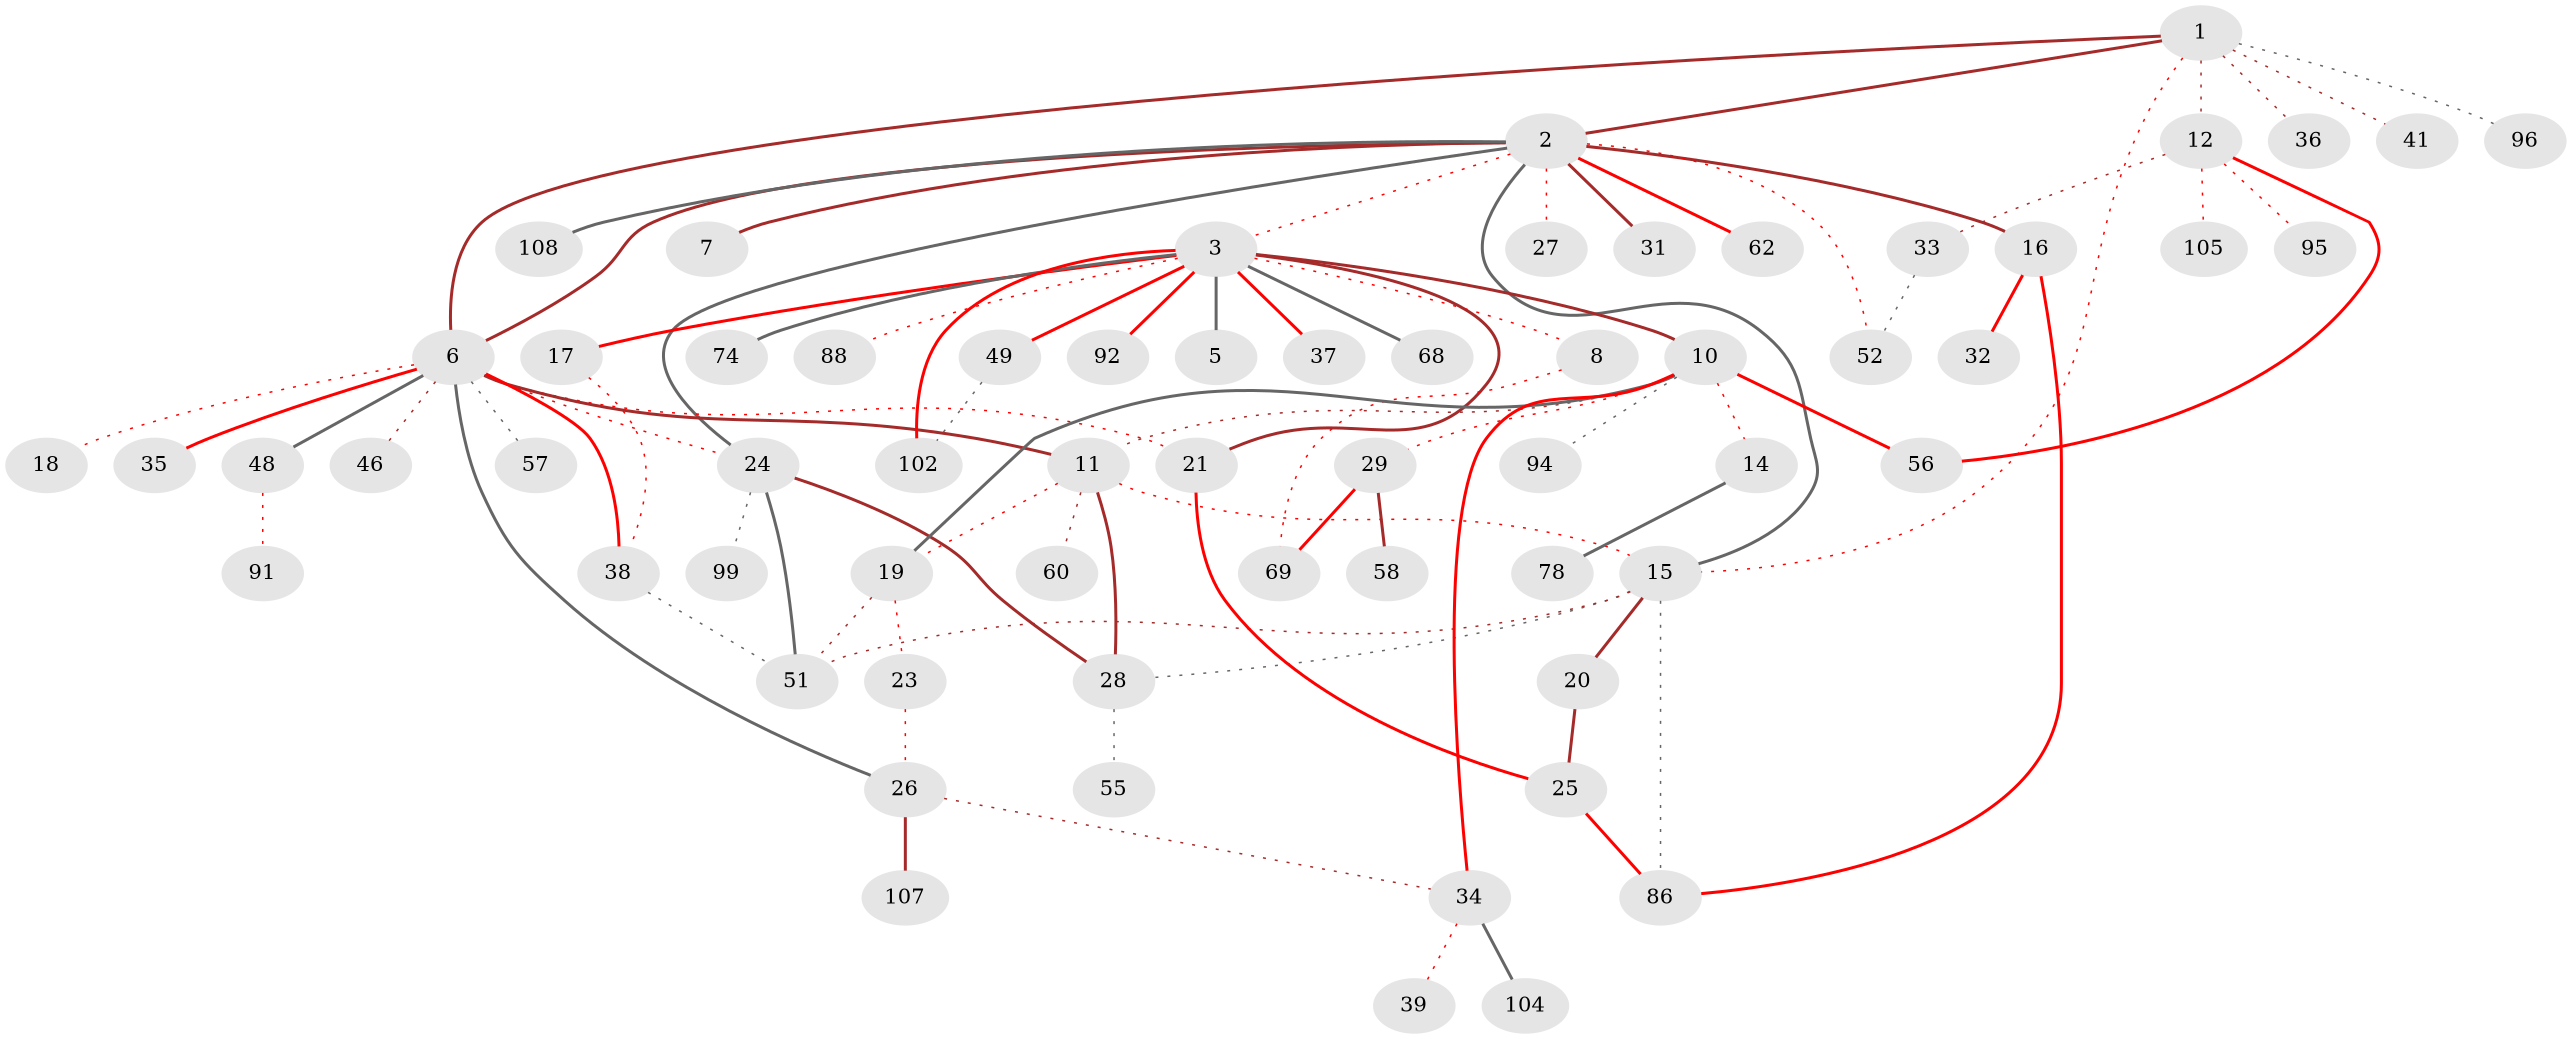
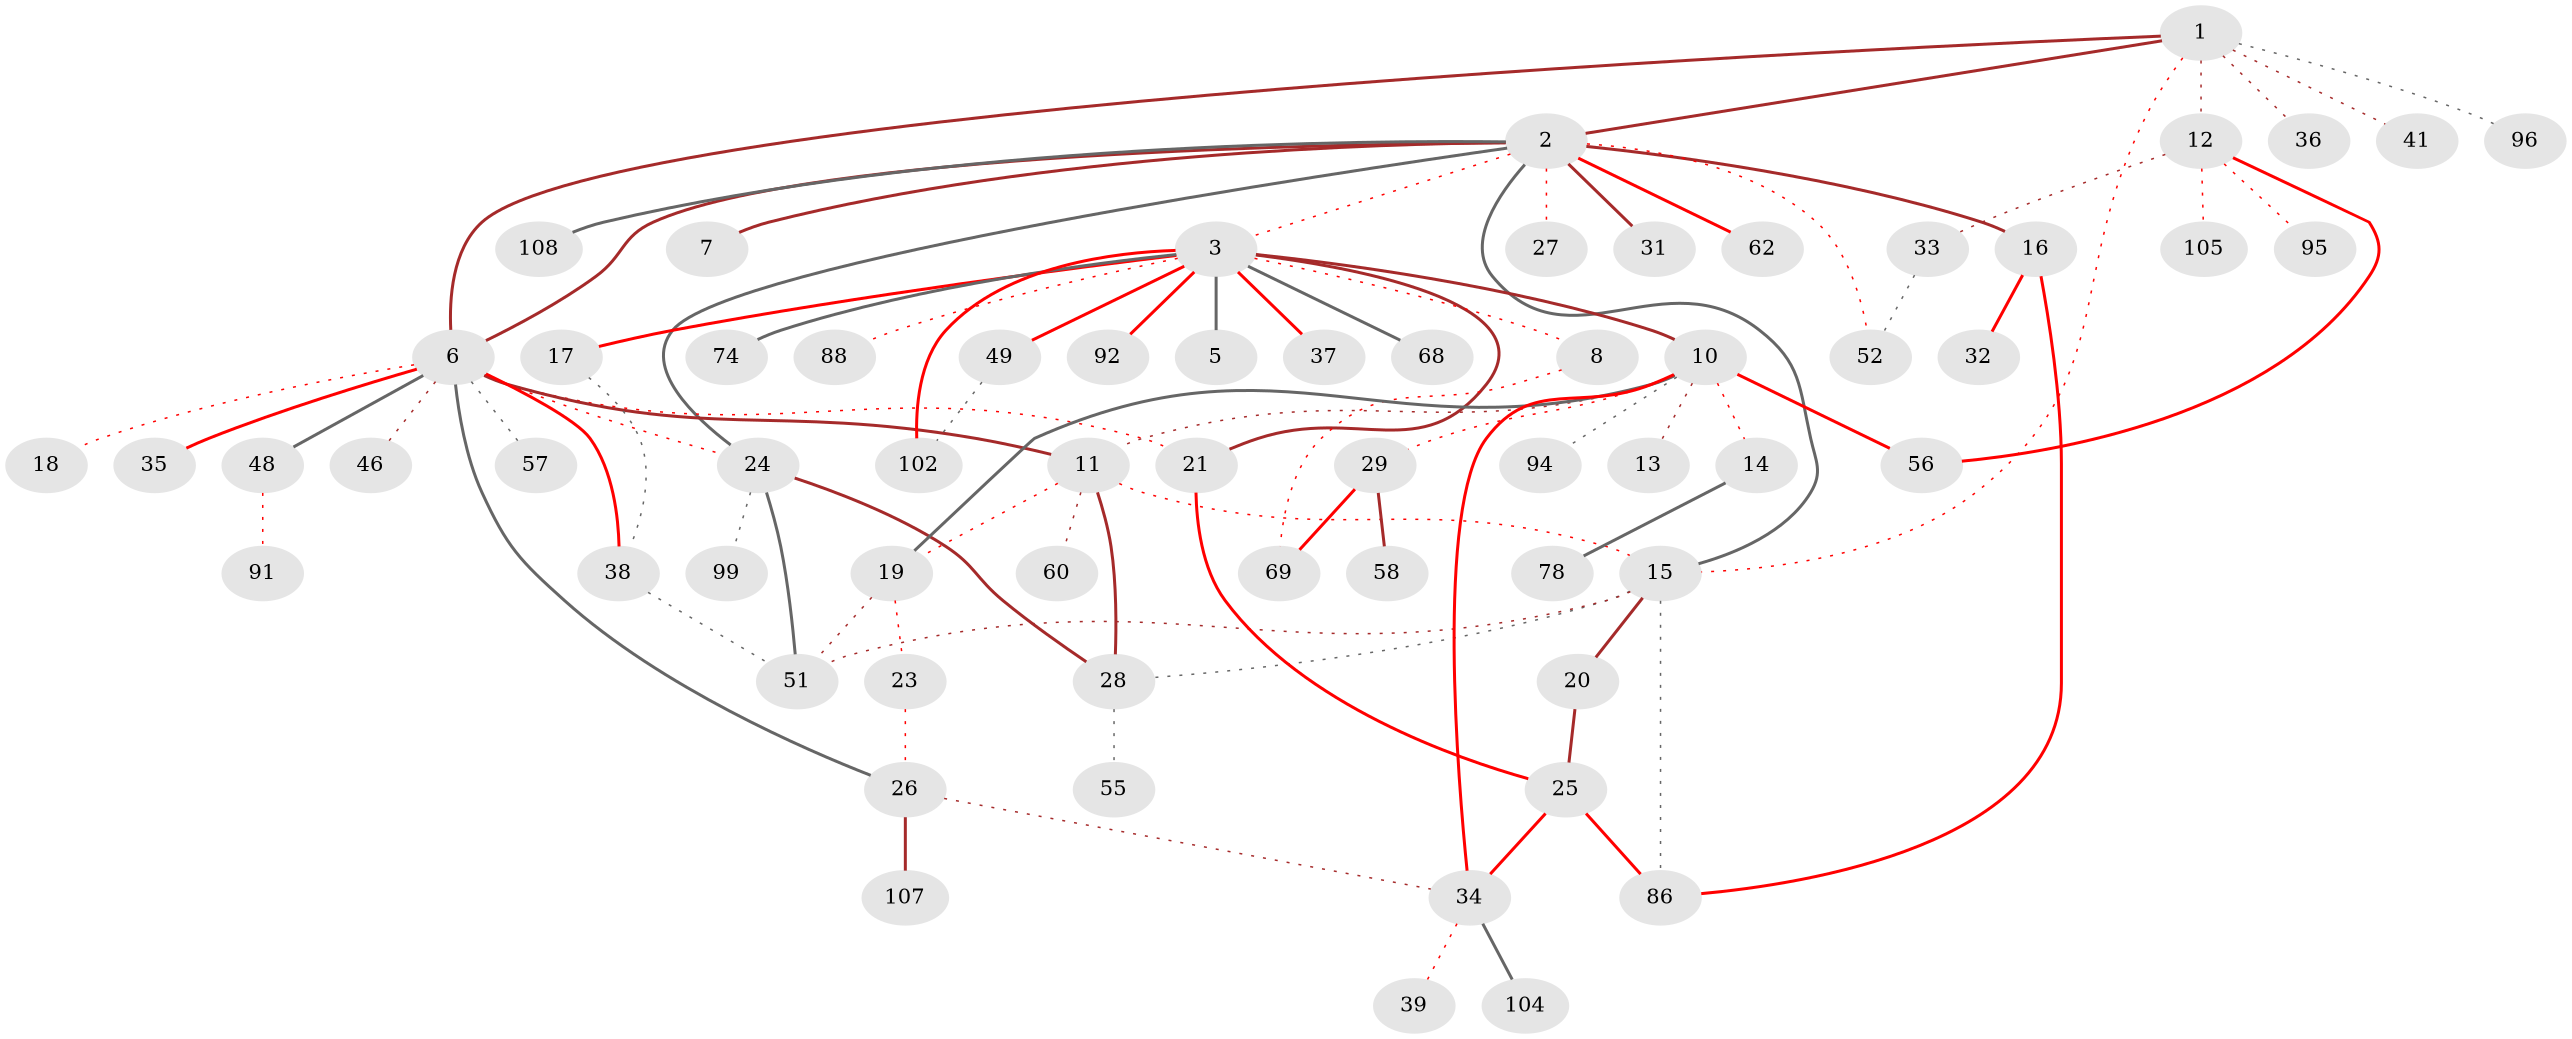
(644, 454) -> (644, 454)
none -> (1649, 465)
none -> (1518, 844)
